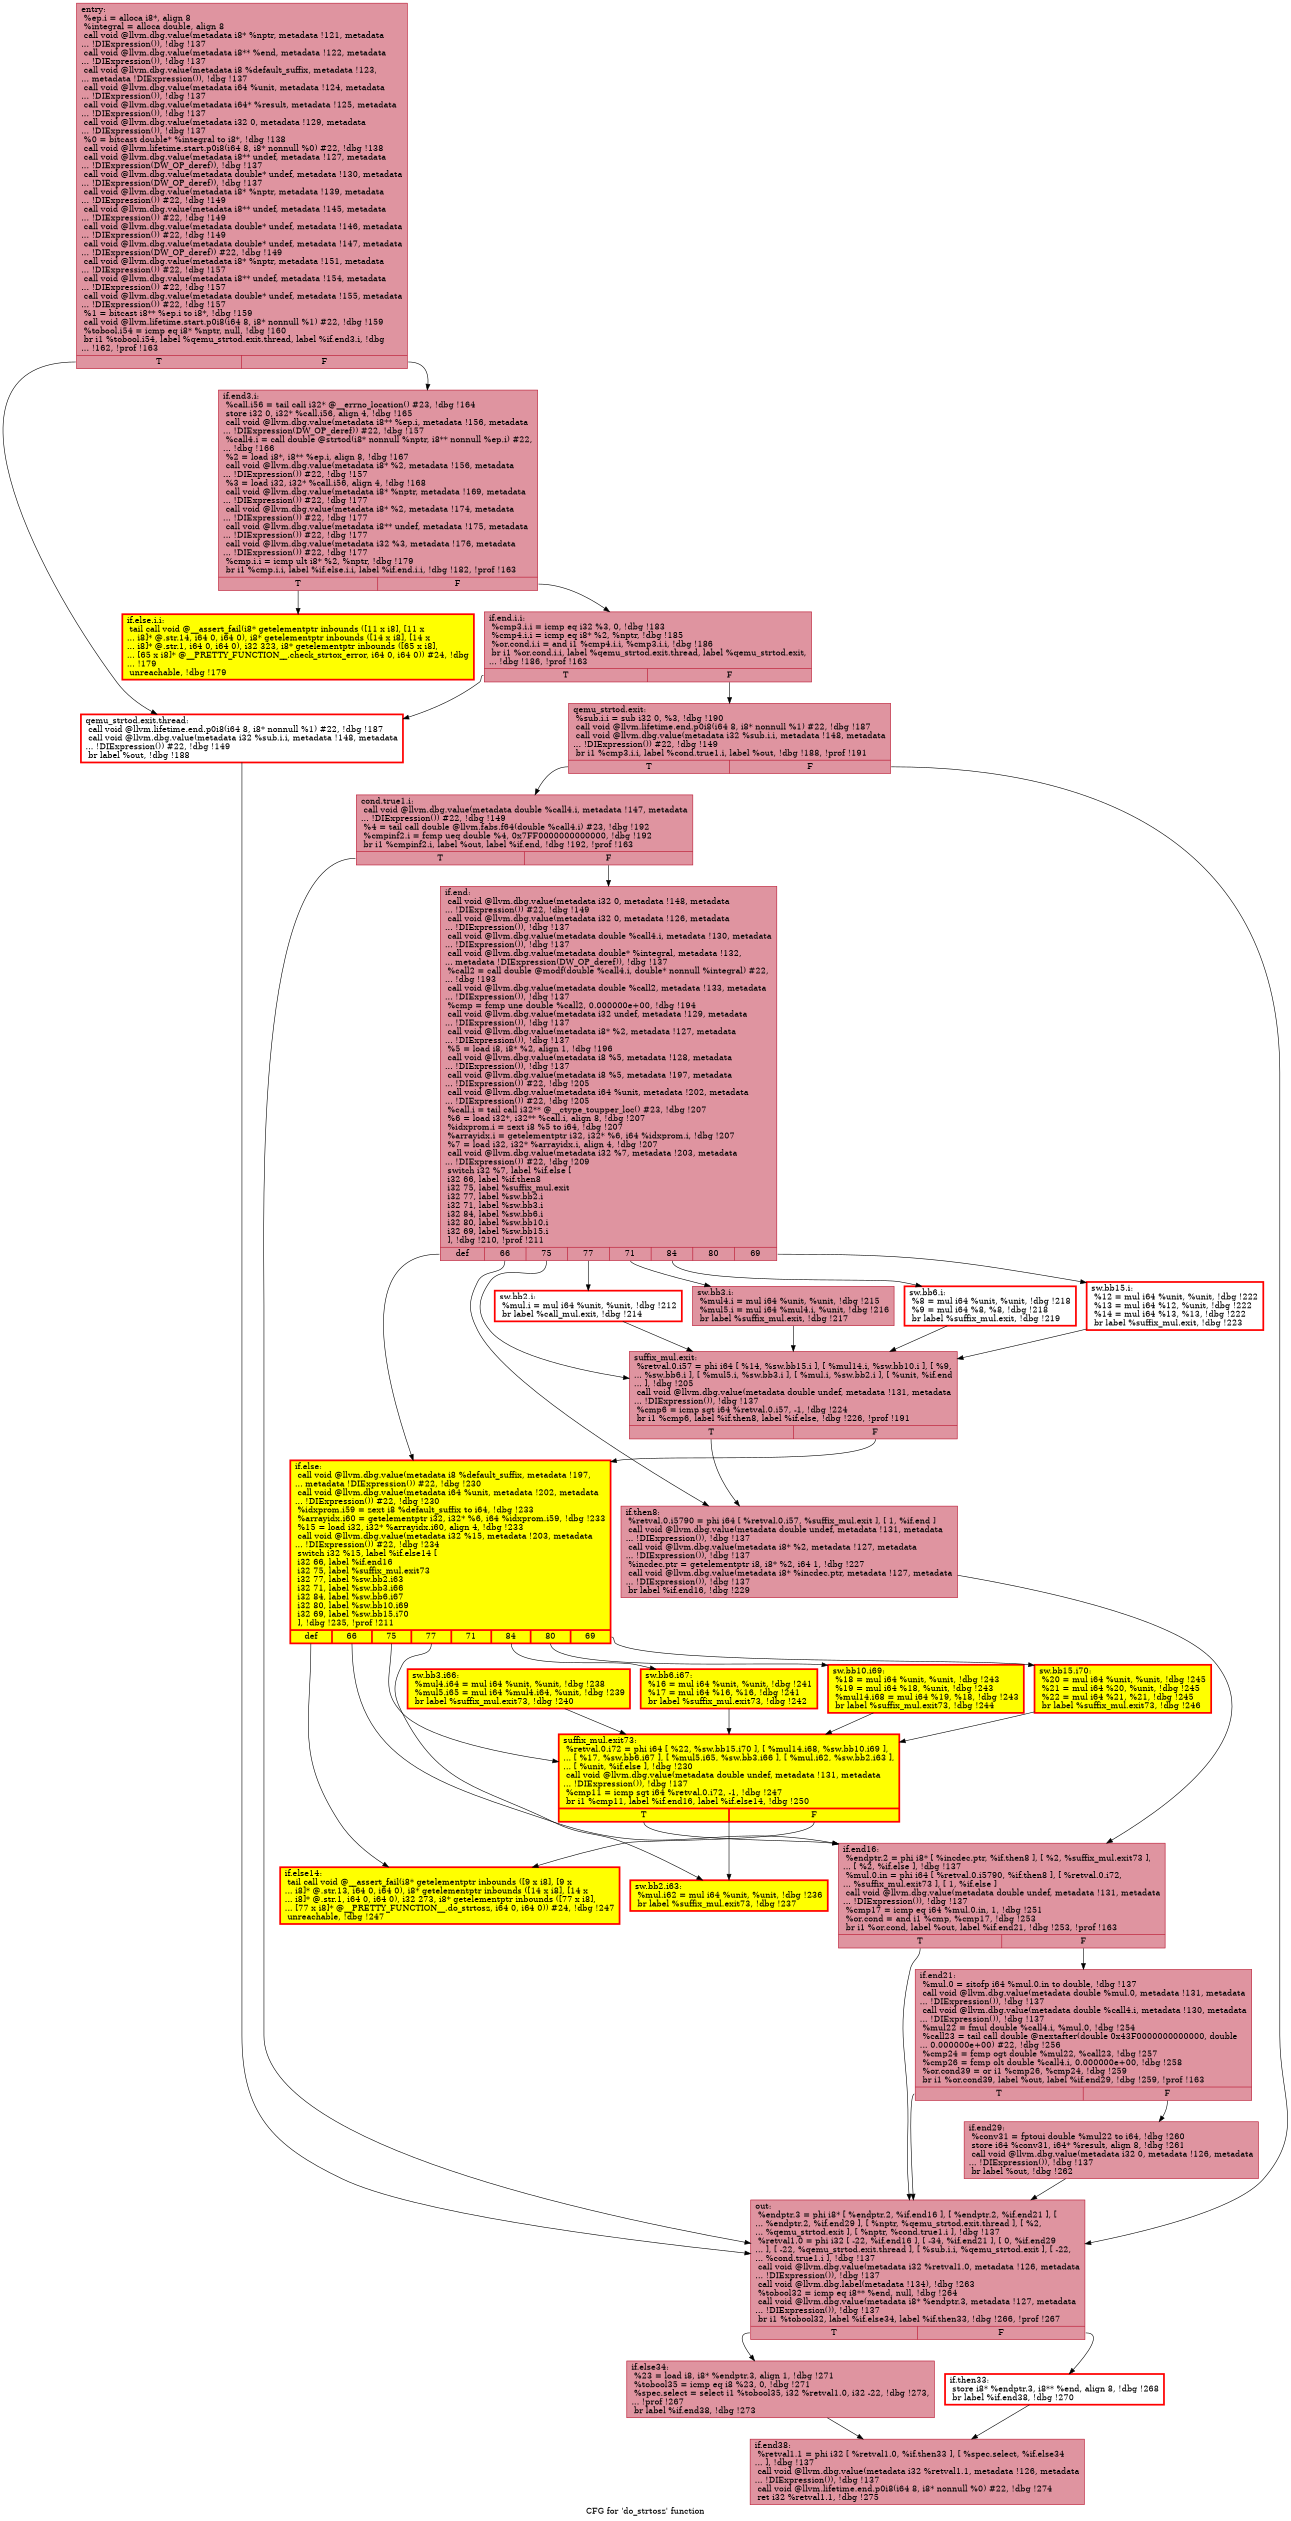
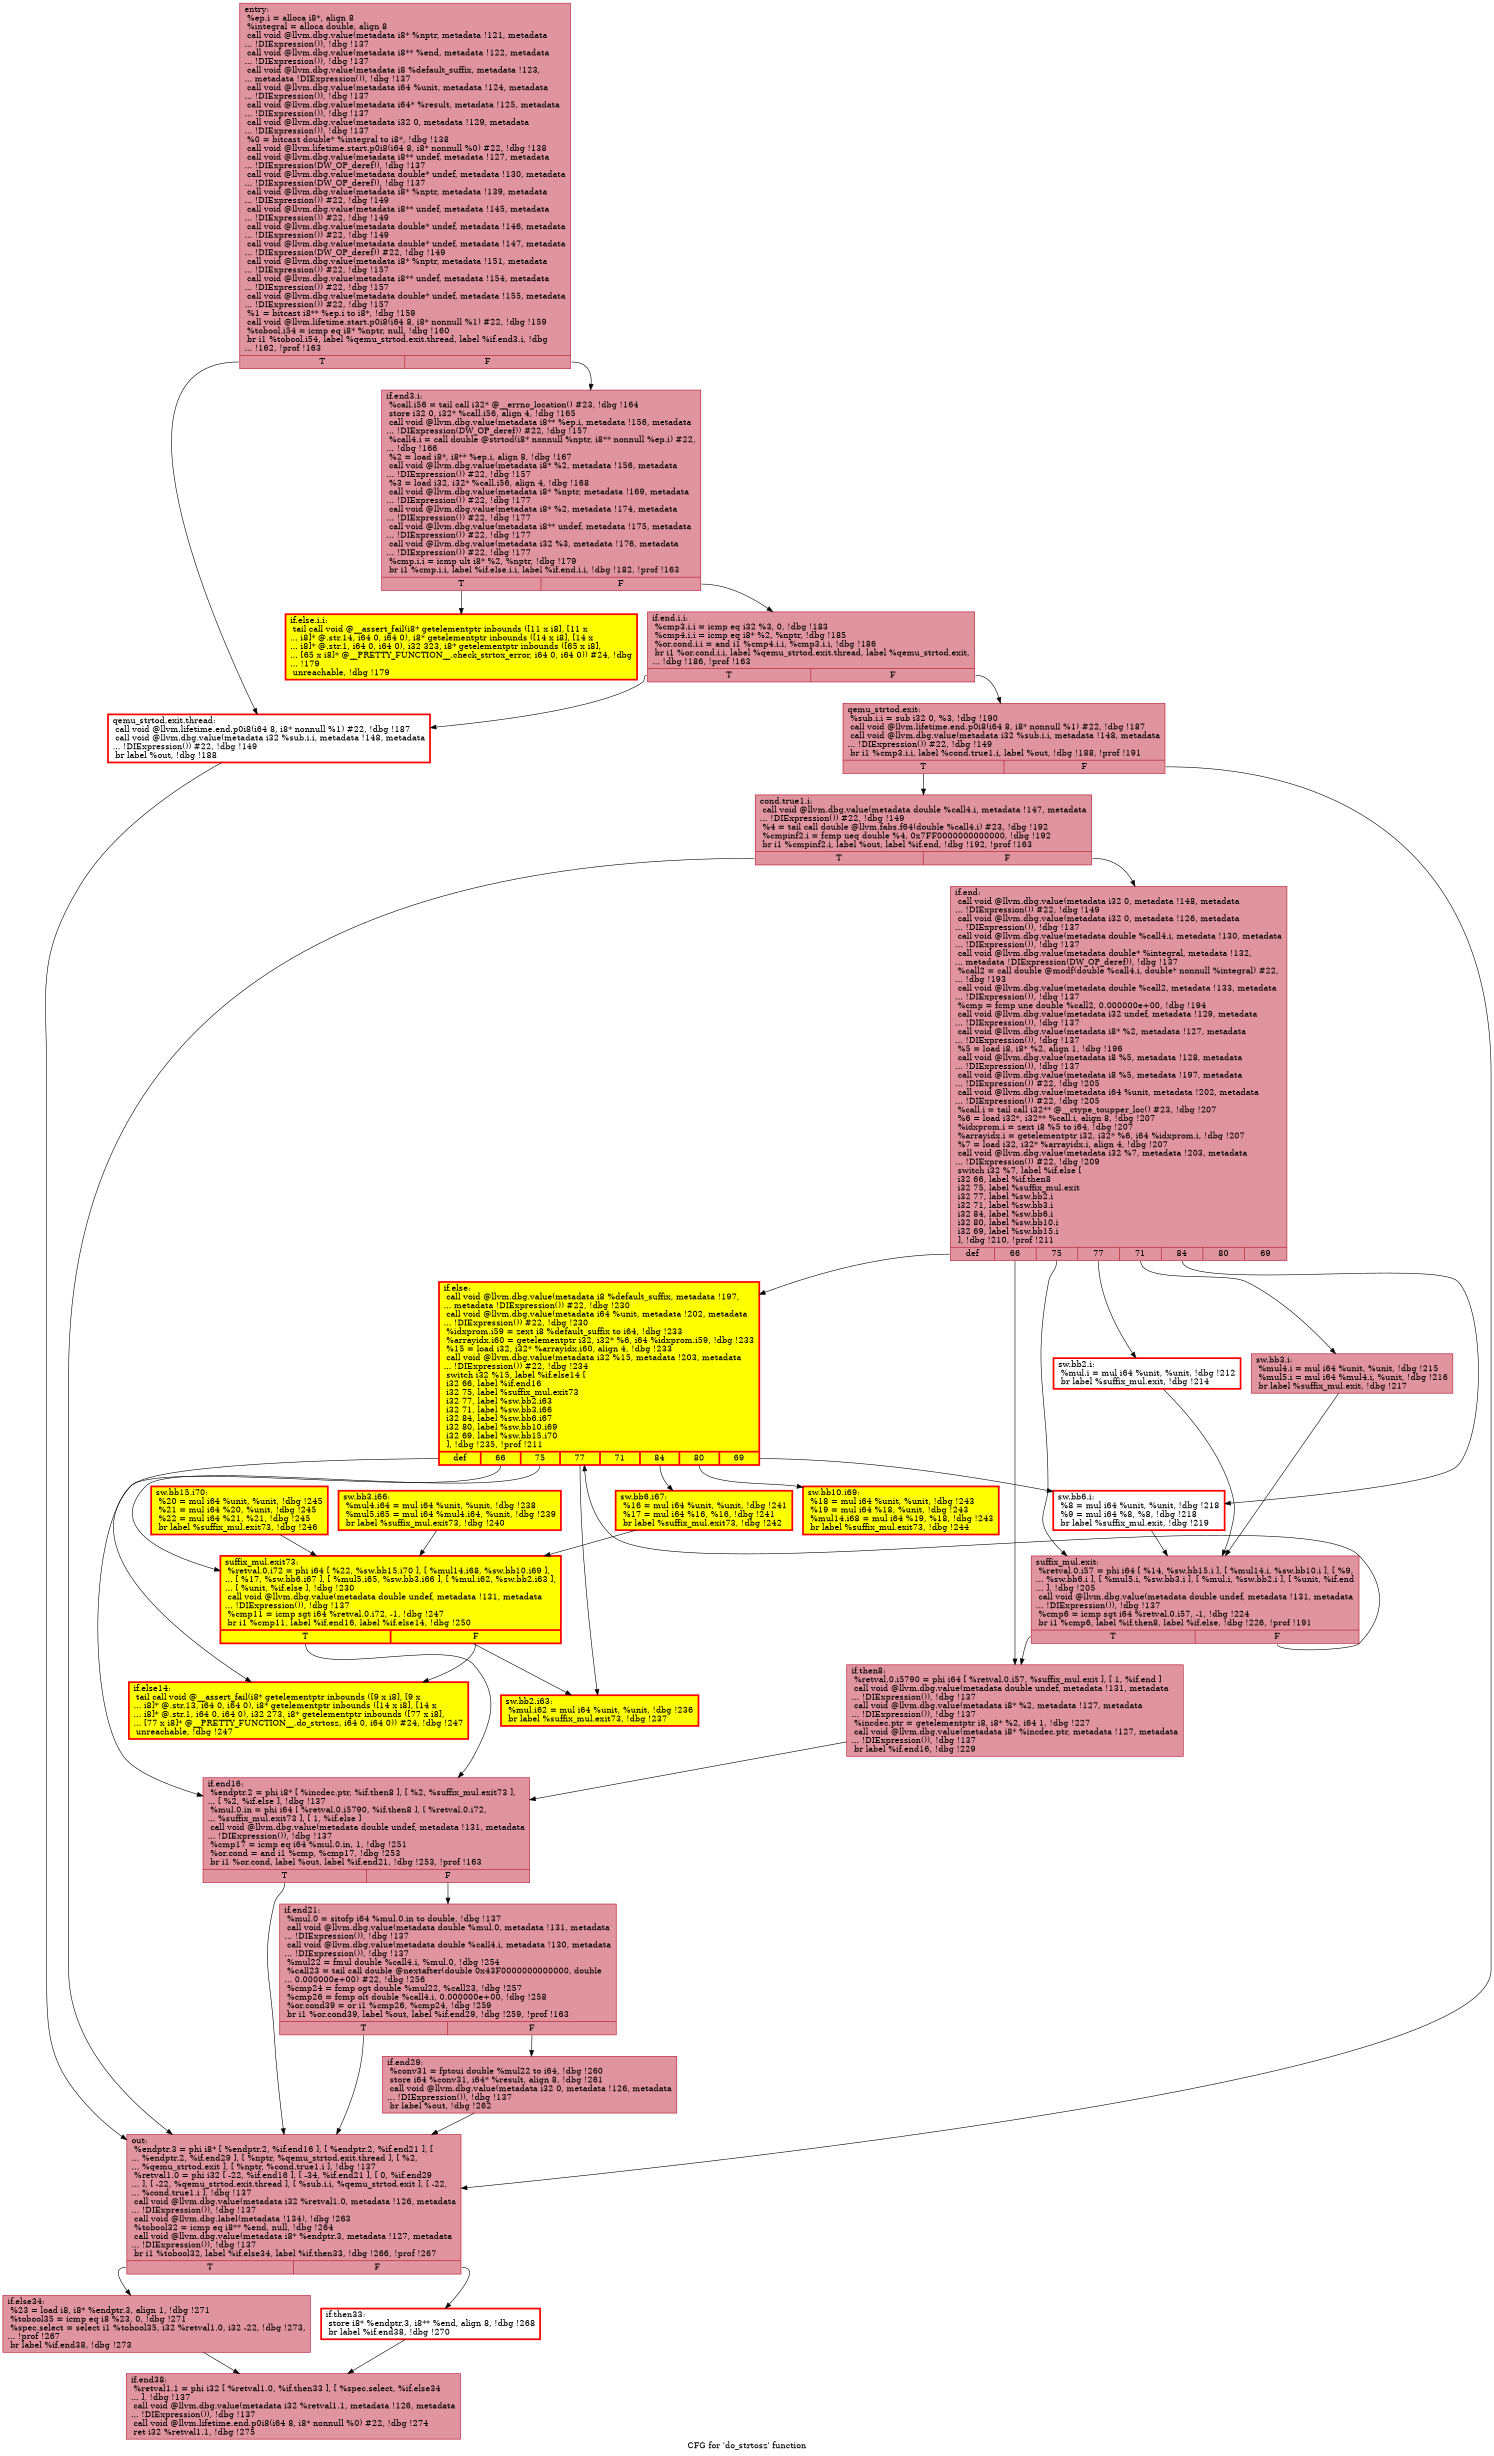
(1175, 1306) -> none
(571, 1314) -> (1134, 1382)
(817, 1660) -> (904, 1468)
(852, 1722) -> none
